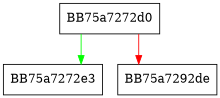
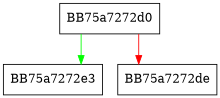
(167, 80) -> (167, 80)
